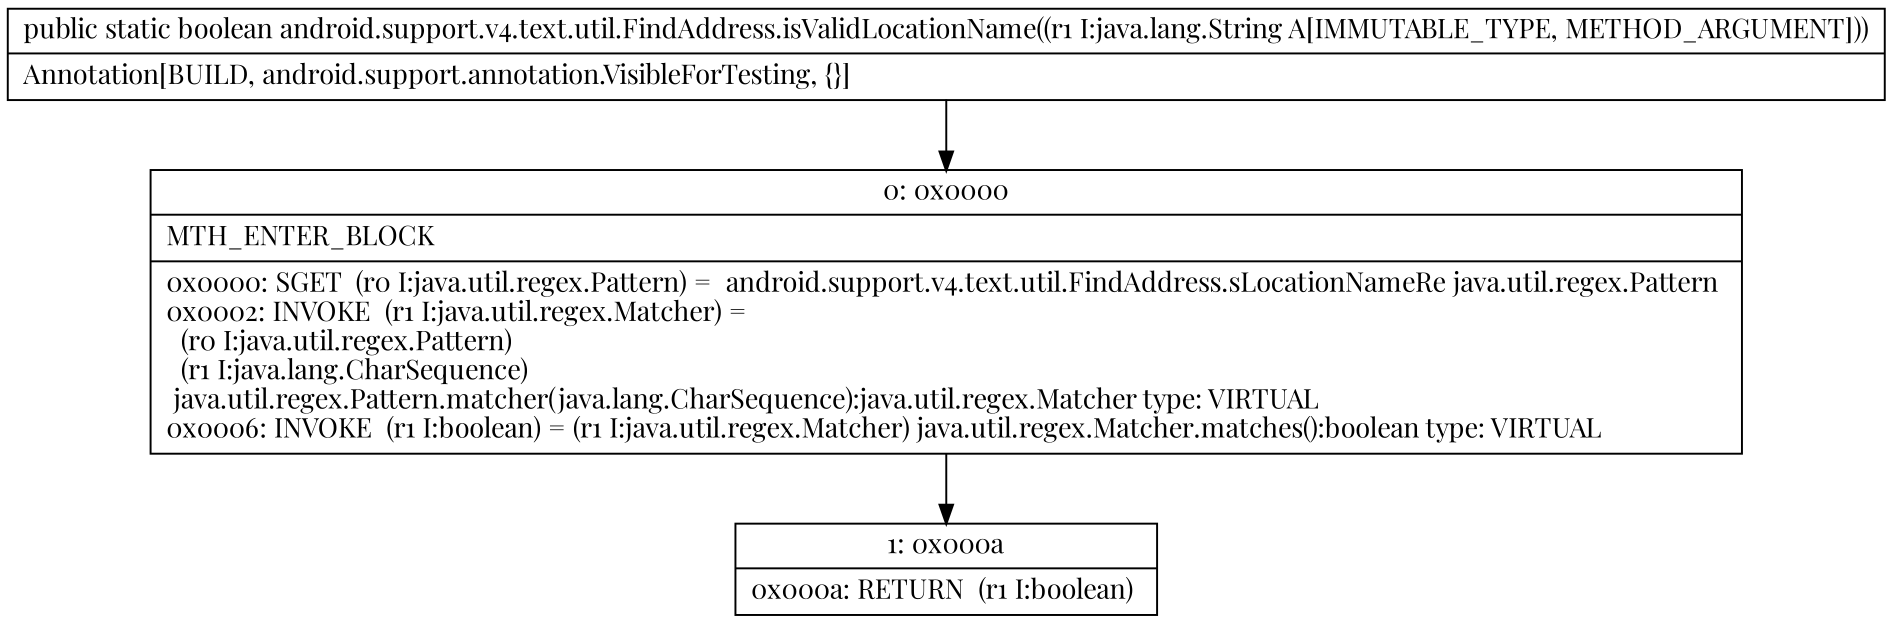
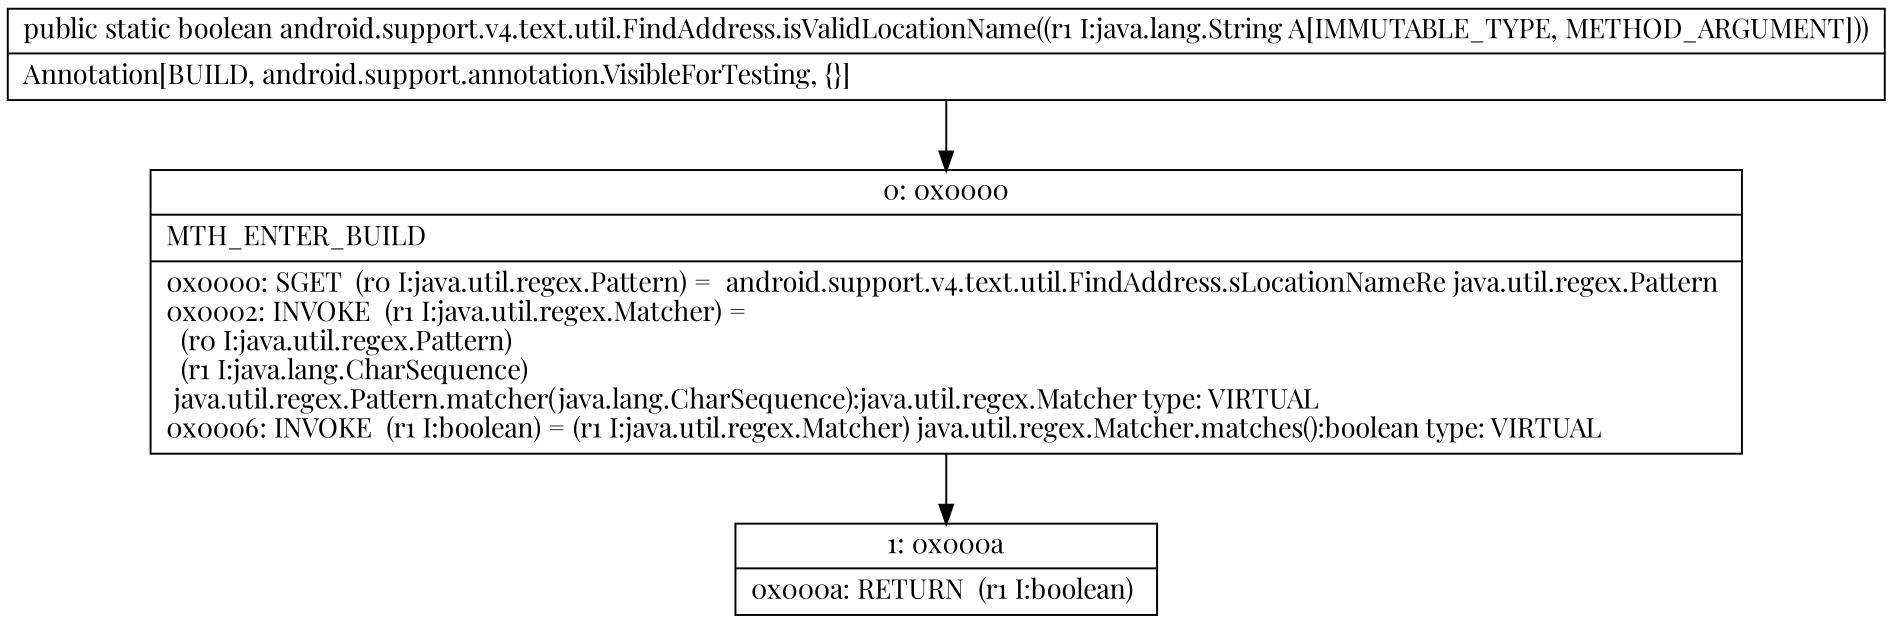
(301, 237) -> (296, 237)
